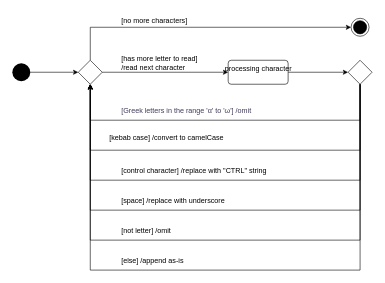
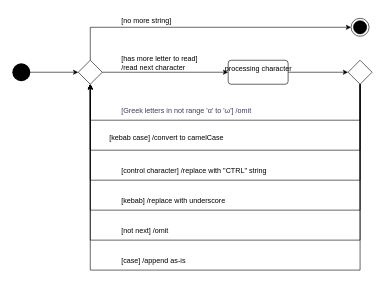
(157, 21) -> (151, 21)
(196, 111) -> (196, 111)
(178, 201) -> (178, 201)
(154, 231) -> (151, 231)
(158, 261) -> (158, 261)
